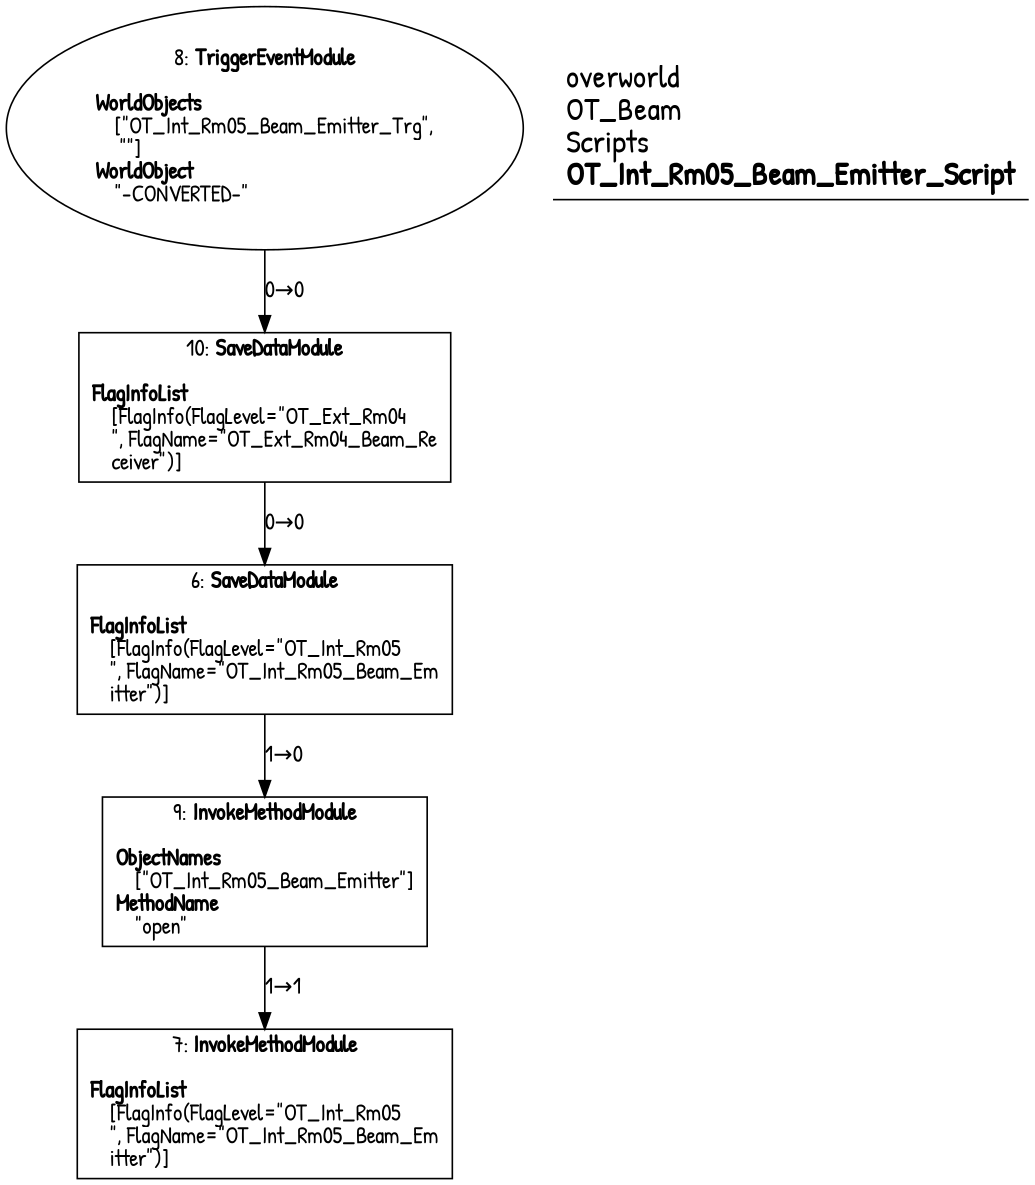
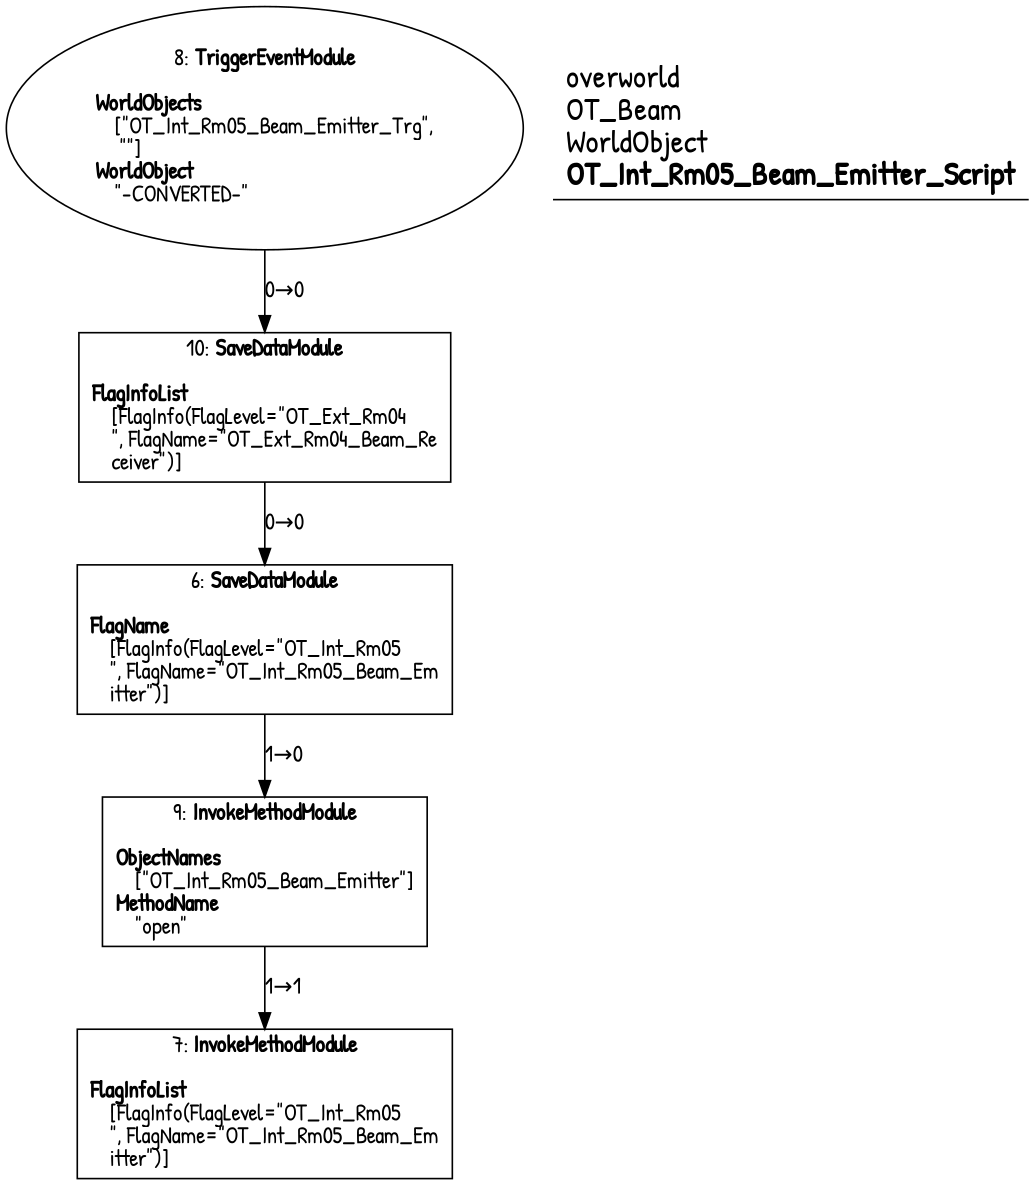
(608, 143) -> (637, 143)
(138, 627) -> (130, 627)
